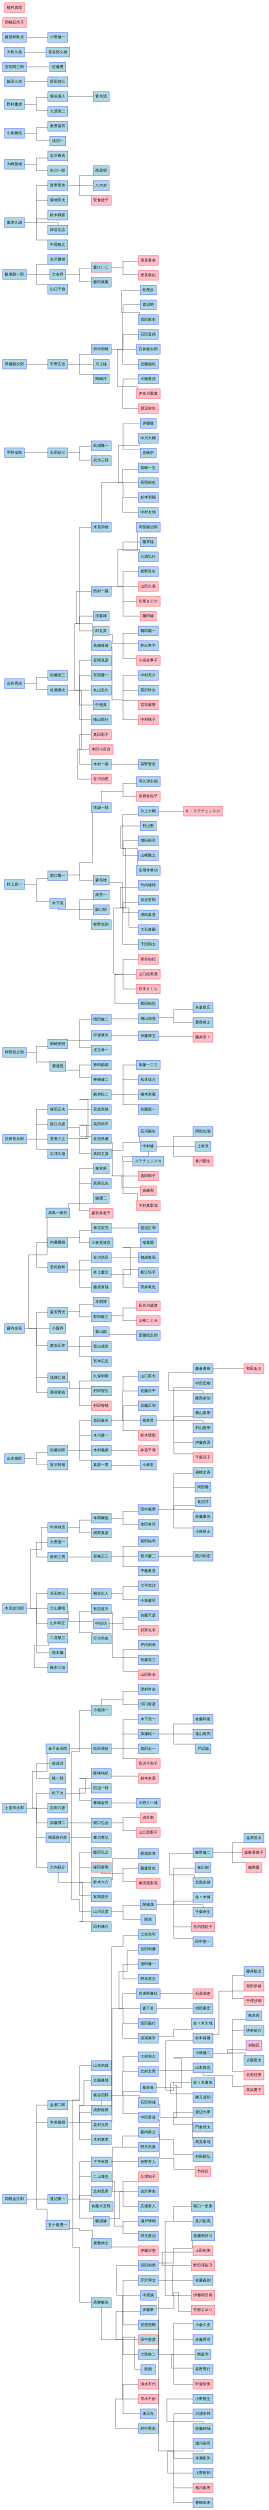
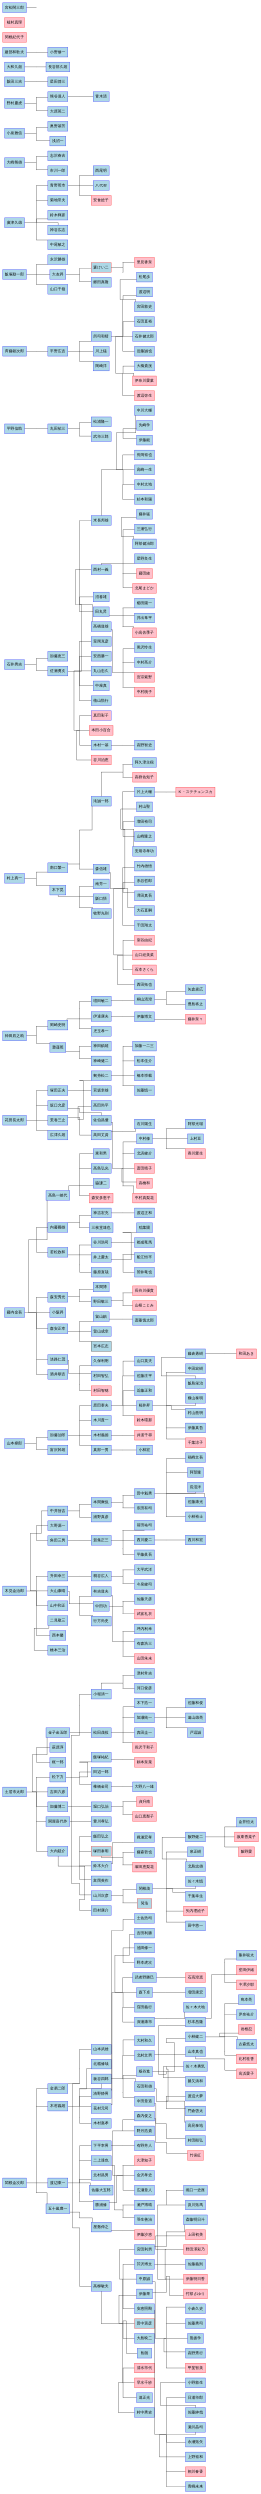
(58, 67) -> none
(148, 275) -> none
(148, 586) -> none
(101, 631) -> (101, 612)
(148, 1161) -> (144, 1154)
(101, 1361) -> (101, 1346)
(101, 1391) -> (101, 1376)
(148, 1920) -> (144, 1903)
(254, 2045) -> (246, 2029)
